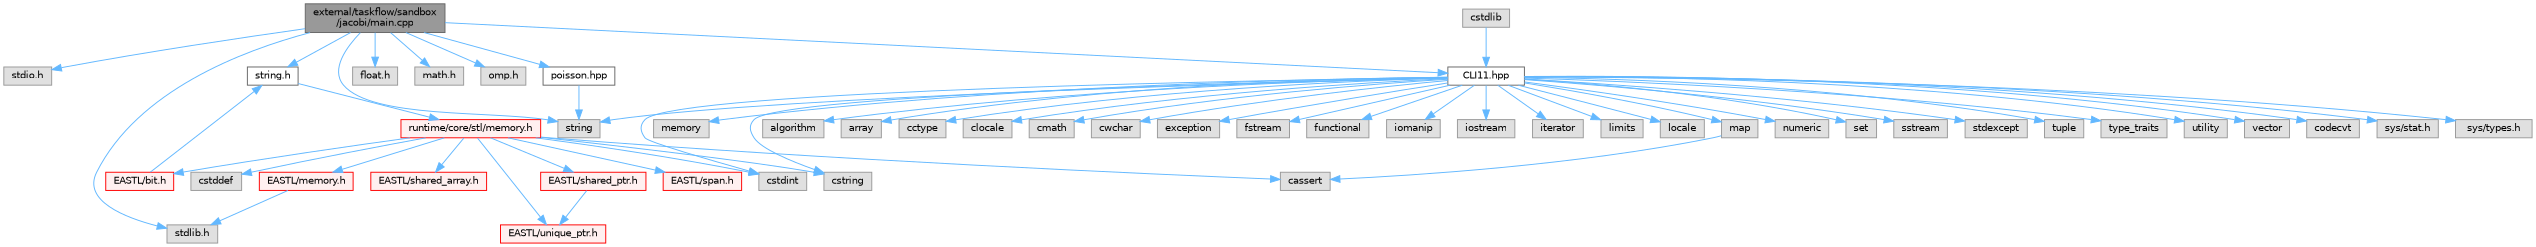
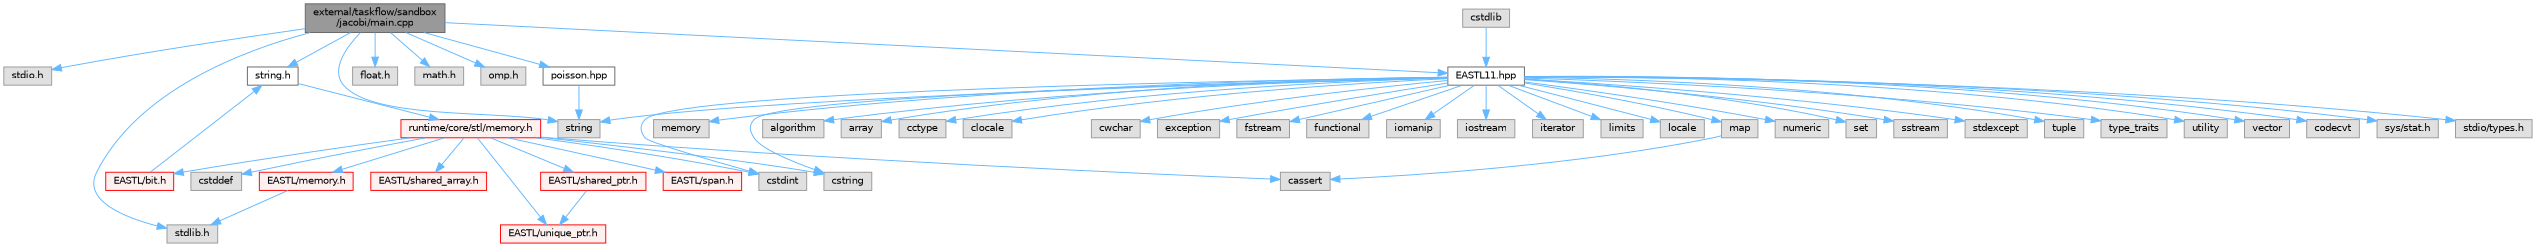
(1486, 76) -> (1486, 76)
(1052, 129) -> none
(2494, 129) -> (2494, 129)
